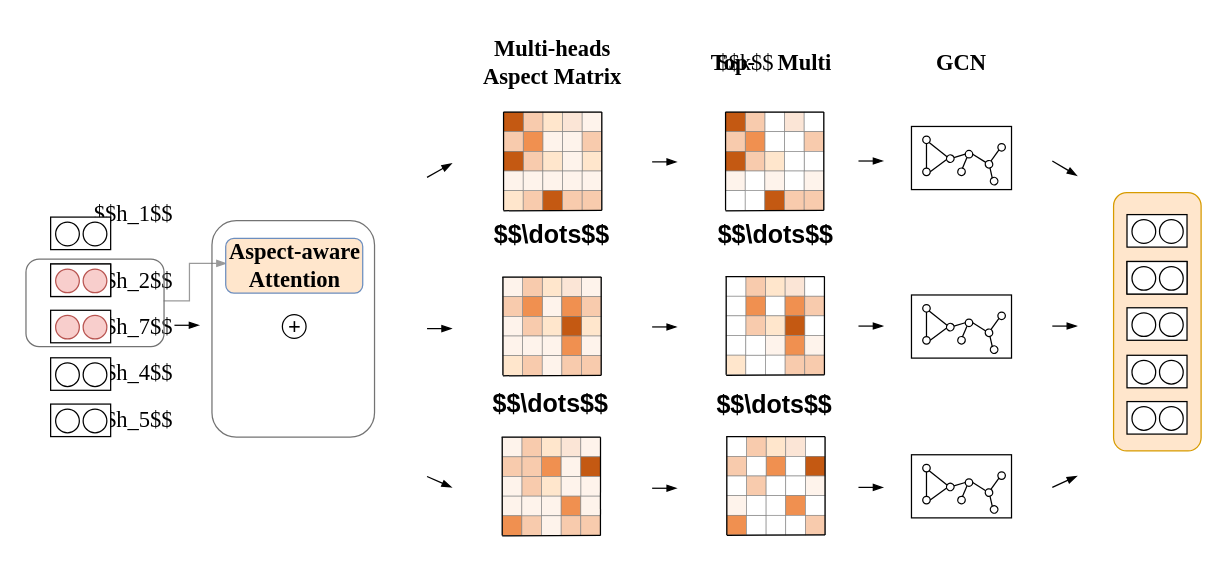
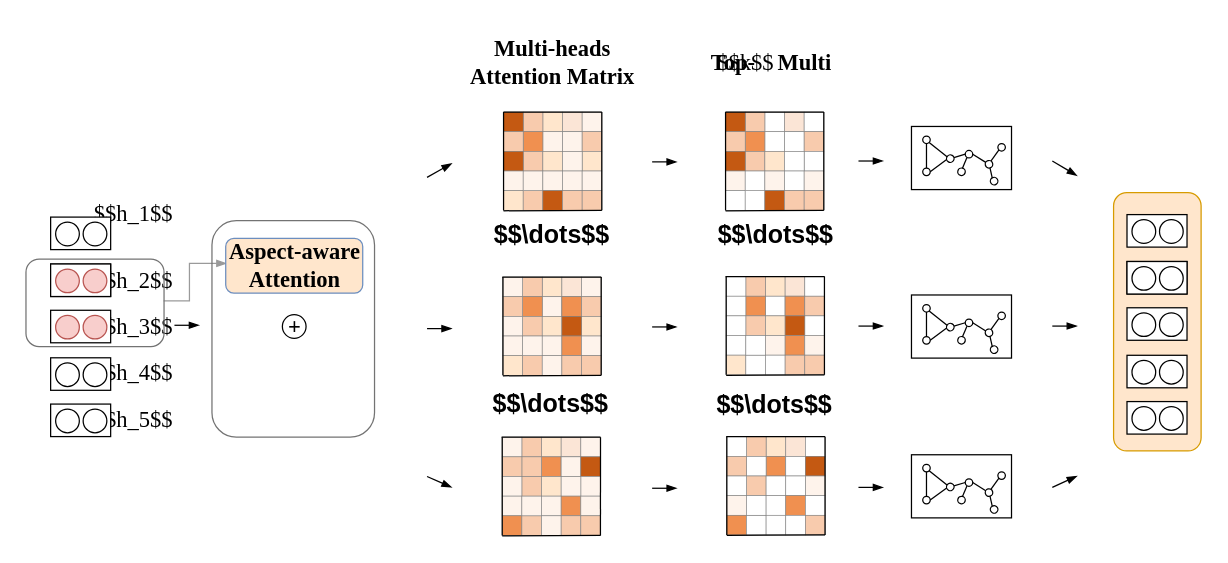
(553, 63) -> (553, 63)
(961, 63) -> none
(134, 327) -> (134, 327)
